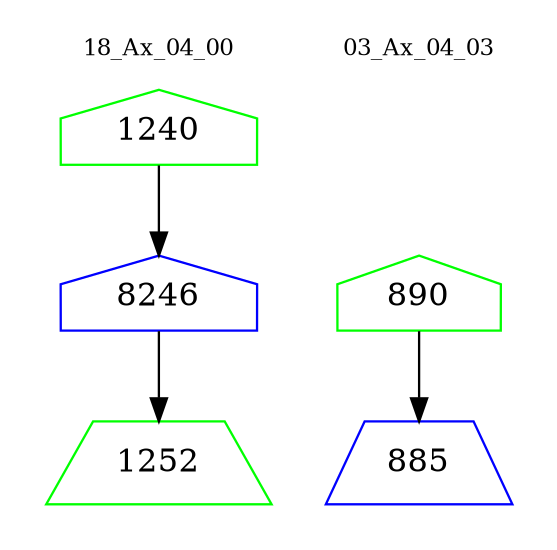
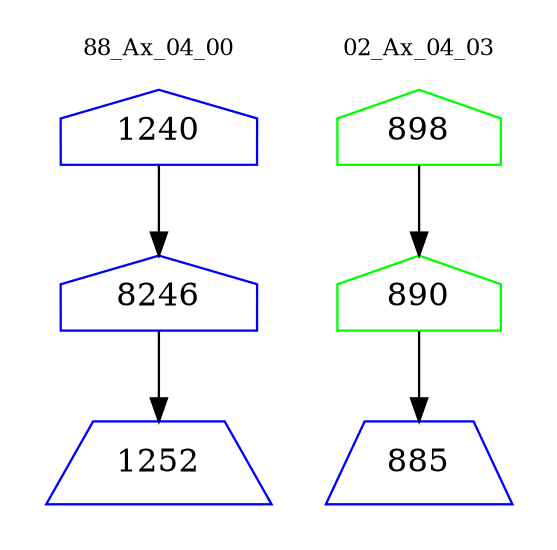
(159, 50) -> (159, 50)
(419, 50) -> (419, 50)
(159, 131) -> (159, 131)
none -> (419, 131)
(159, 463) -> (159, 463)
